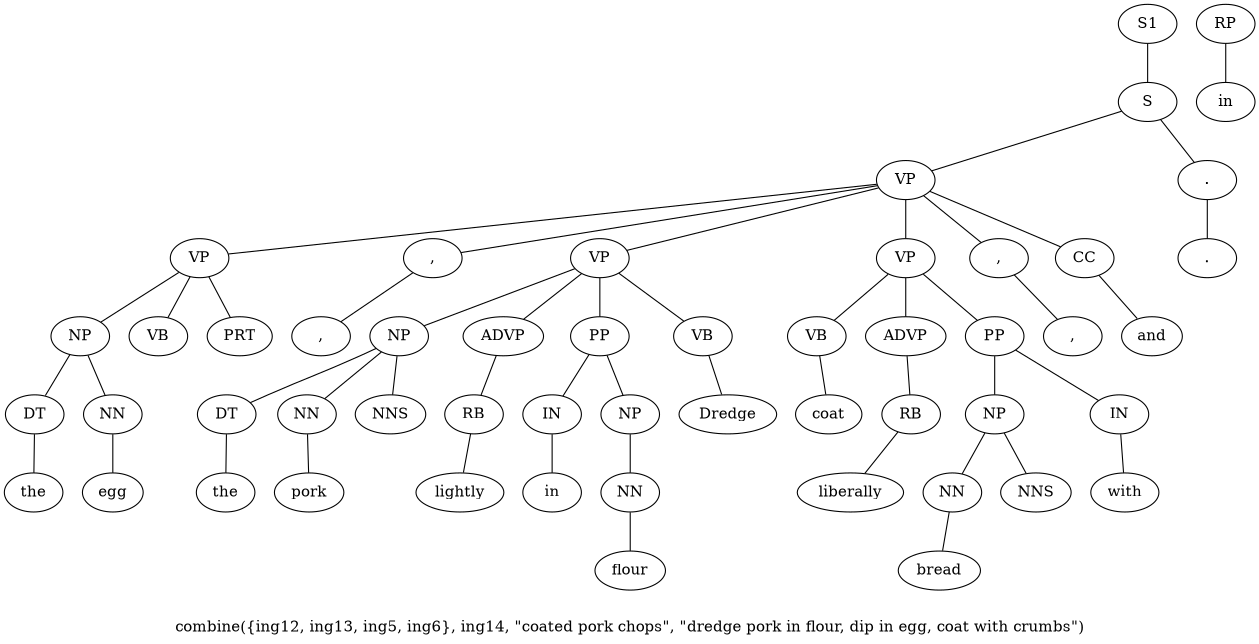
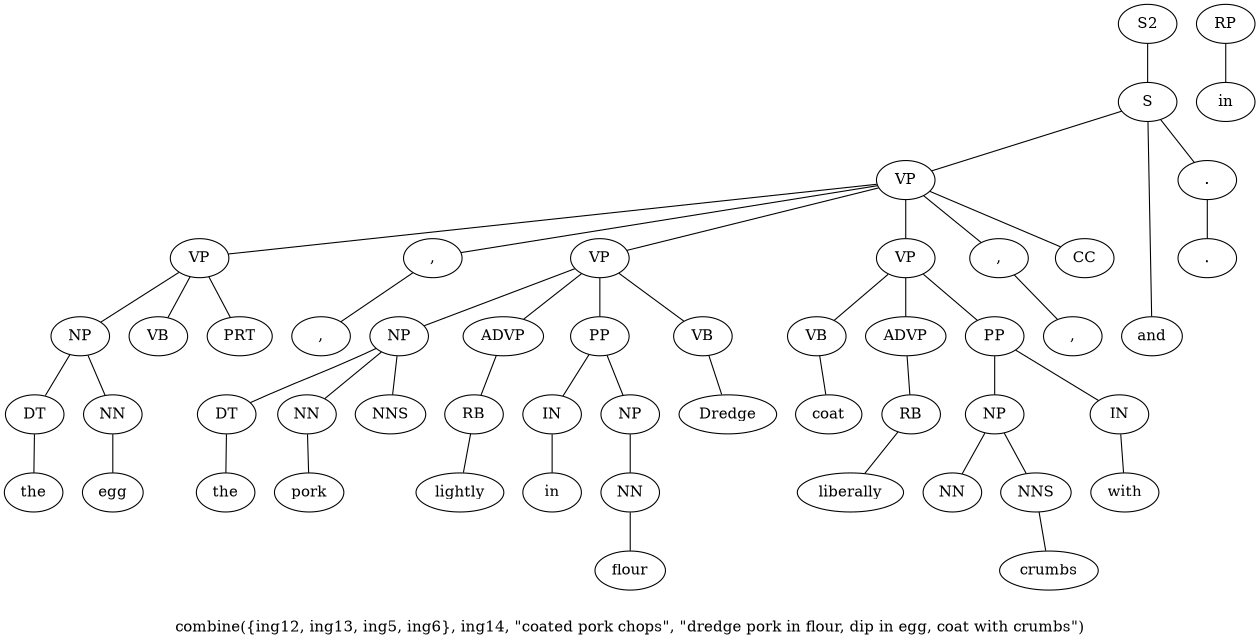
(1148, 24) -> (1148, 24)
(1118, 297) -> (1150, 219)
(939, 571) -> none
none -> (1049, 571)
